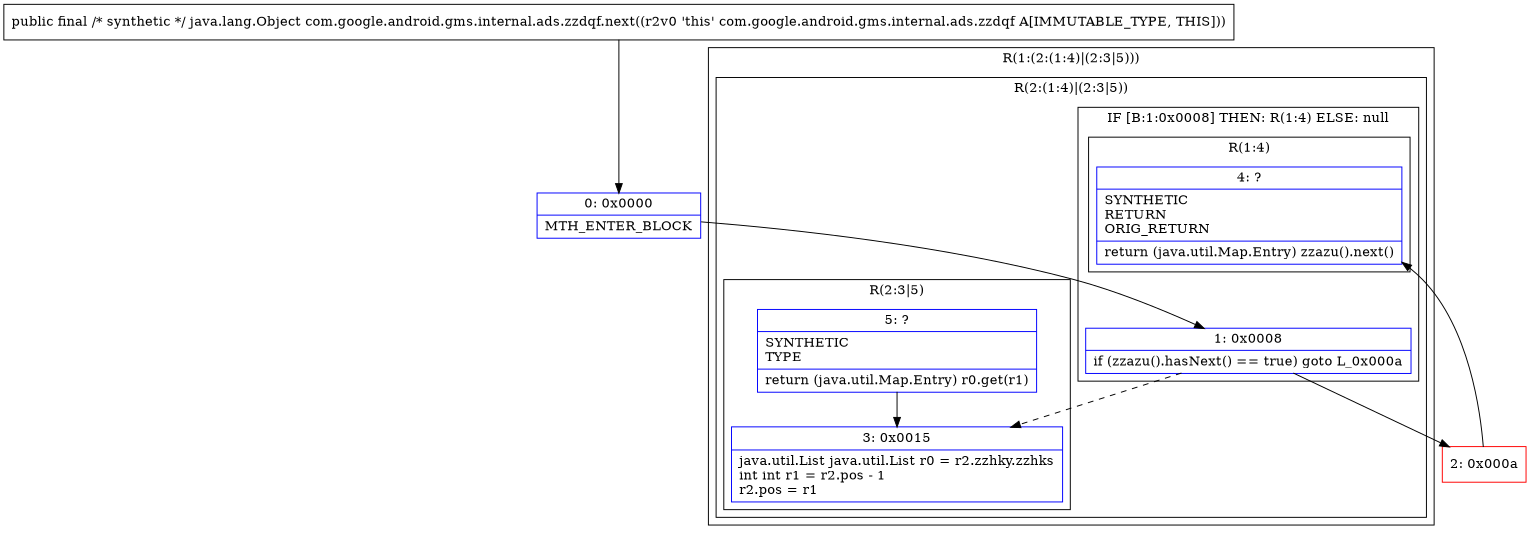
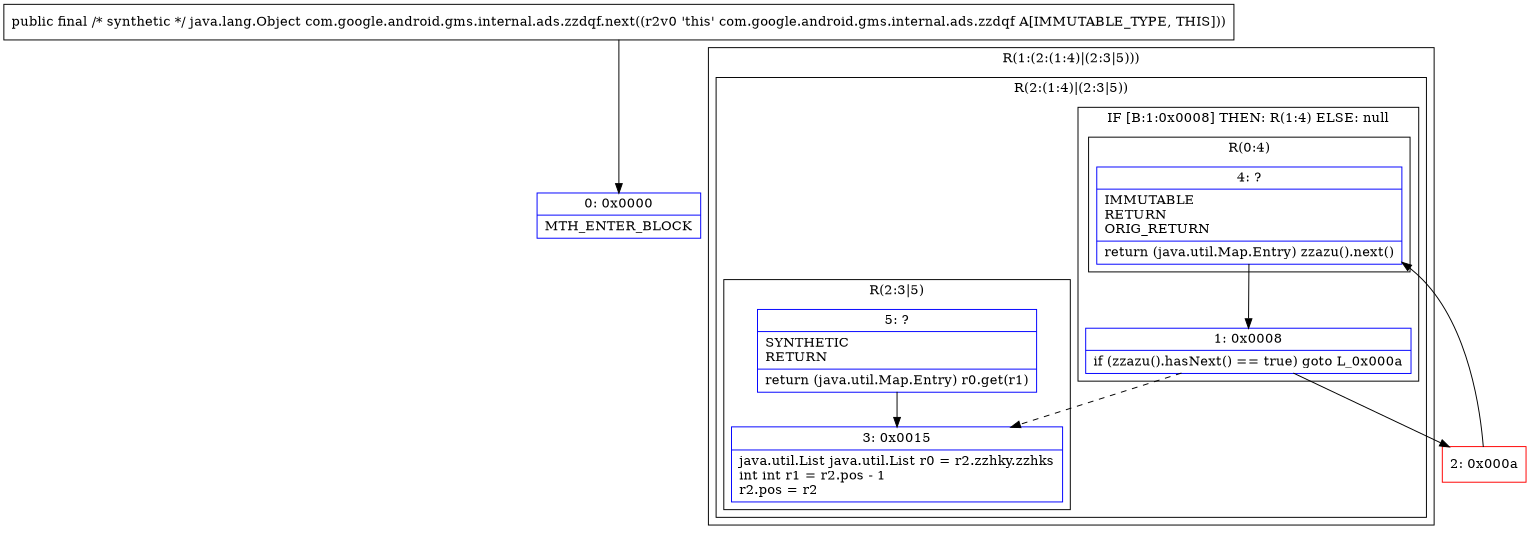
(1249, 148) -> (1249, 148)
(1147, 200) -> (1150, 200)
(953, 253) -> (1249, 291)
(784, 357) -> (796, 357)
(779, 490) -> (779, 490)
